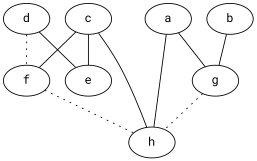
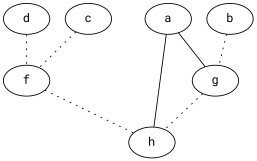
(61, 46) -> (58, 50)
(223, 50) -> (223, 50)
(126, 78) -> none
(88, 81) -> none
